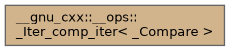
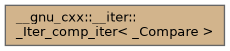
(115, 25) -> (115, 25)
